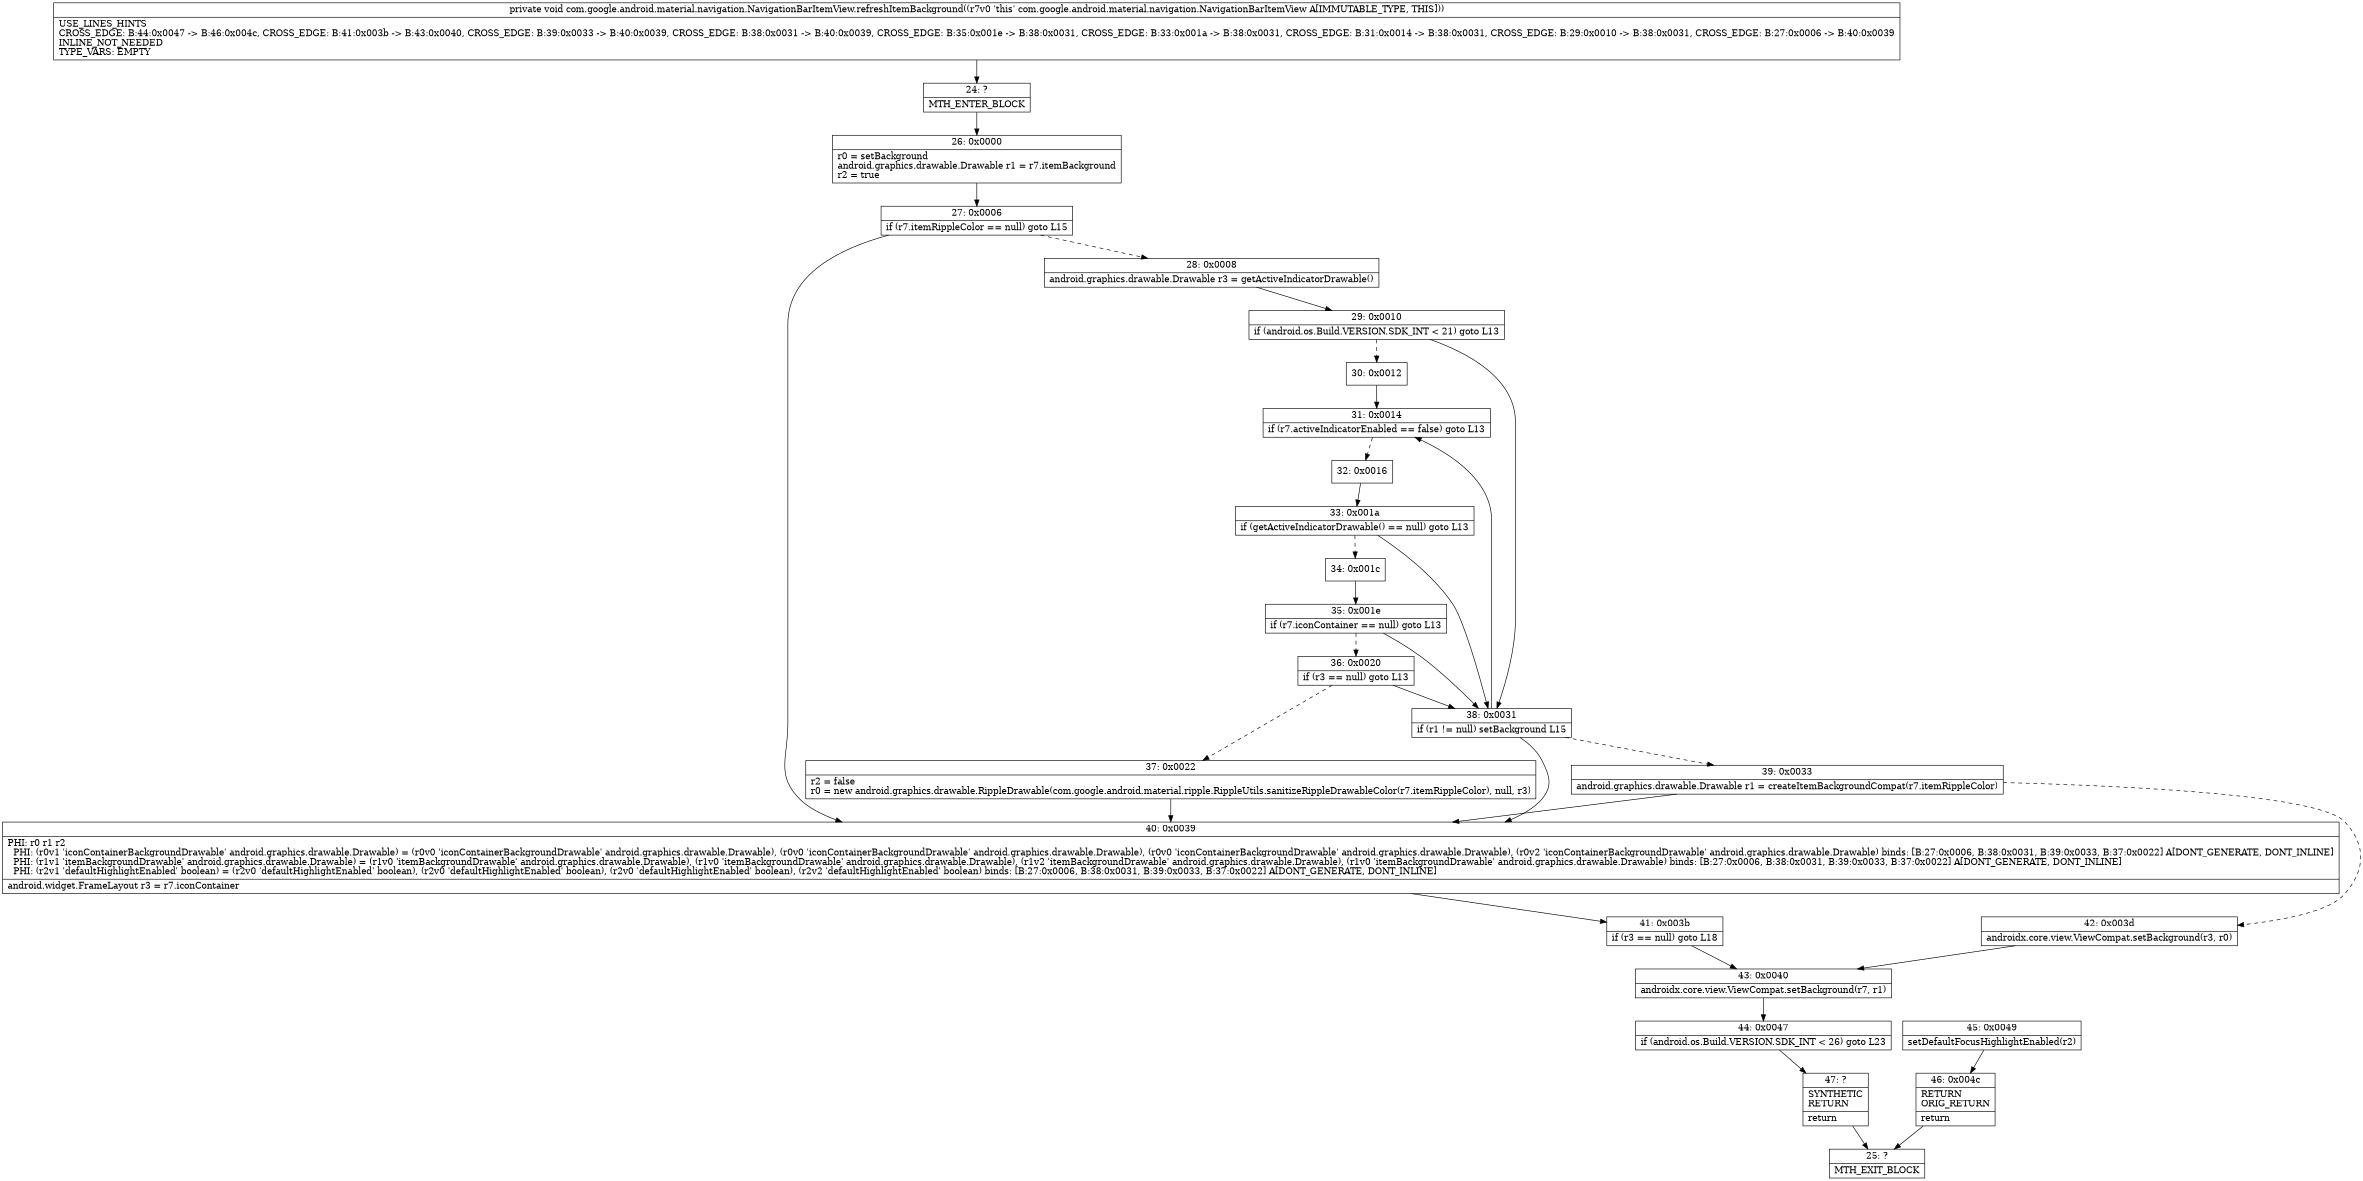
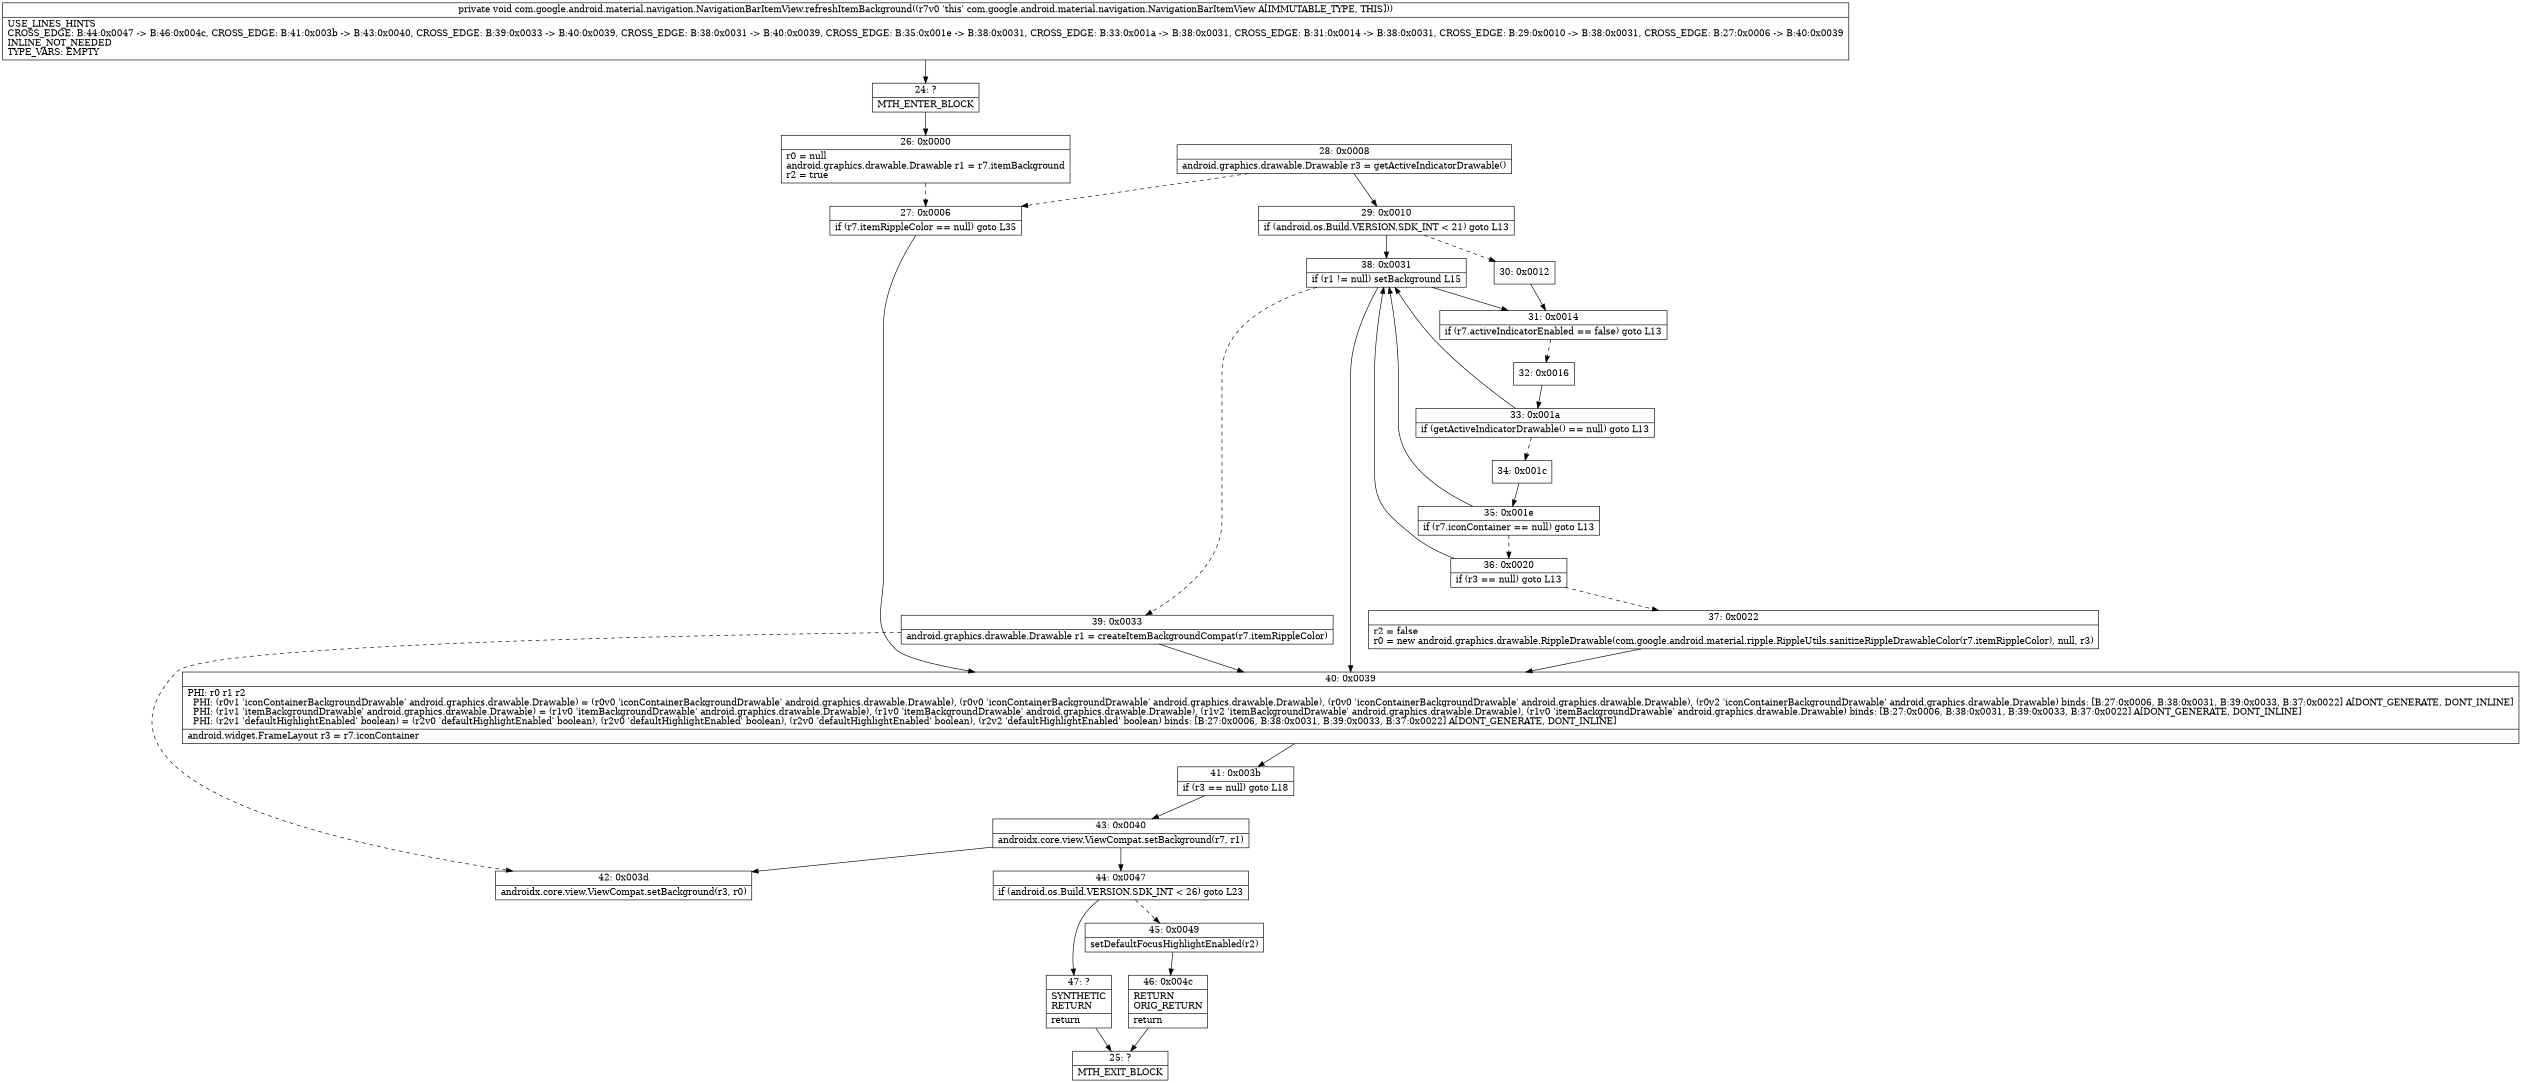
(883, 157) -> (806, 157)
(977, 191) -> (926, 191)
(977, 228) -> (926, 228)
(1091, 246) -> (1138, 189)
none -> (1145, 909)
(1940, 957) -> (875, 859)
